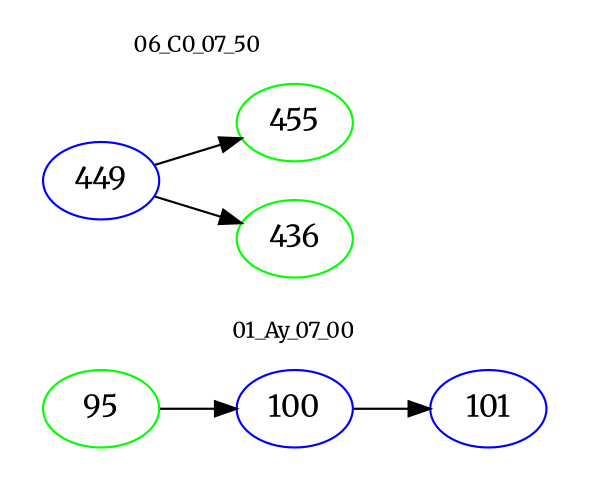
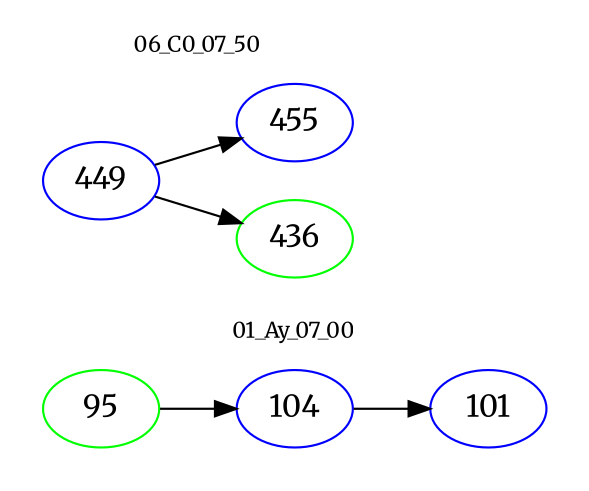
(295, 123) -> (295, 123)
(295, 409) -> (295, 409)
